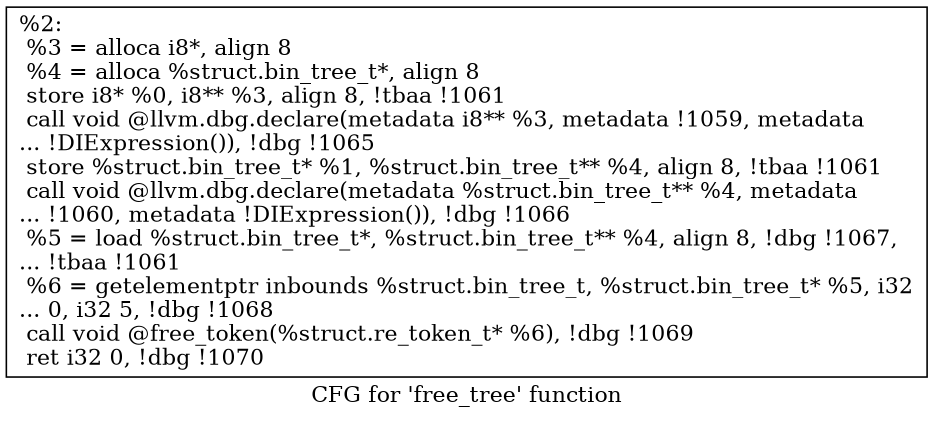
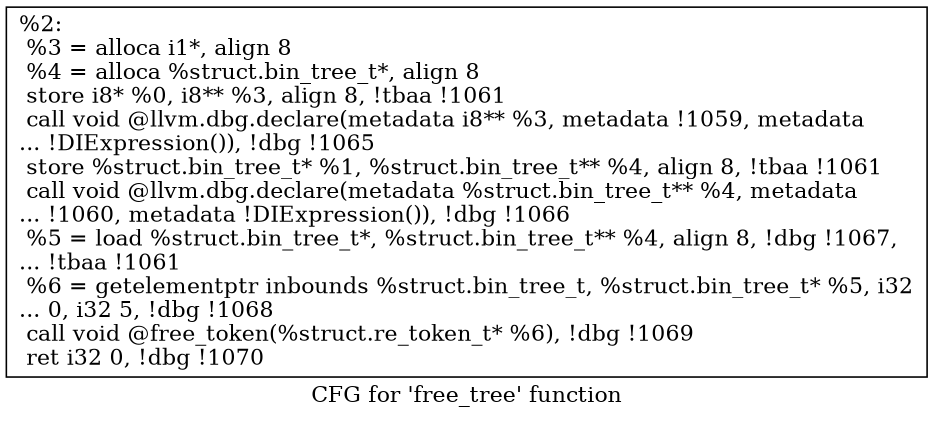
(156, 48) -> (156, 48)
